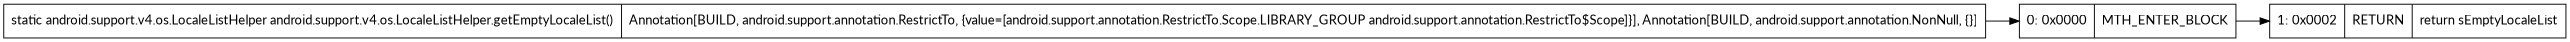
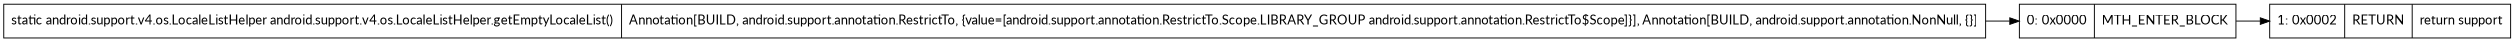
(2489, 21) -> (2461, 21)
